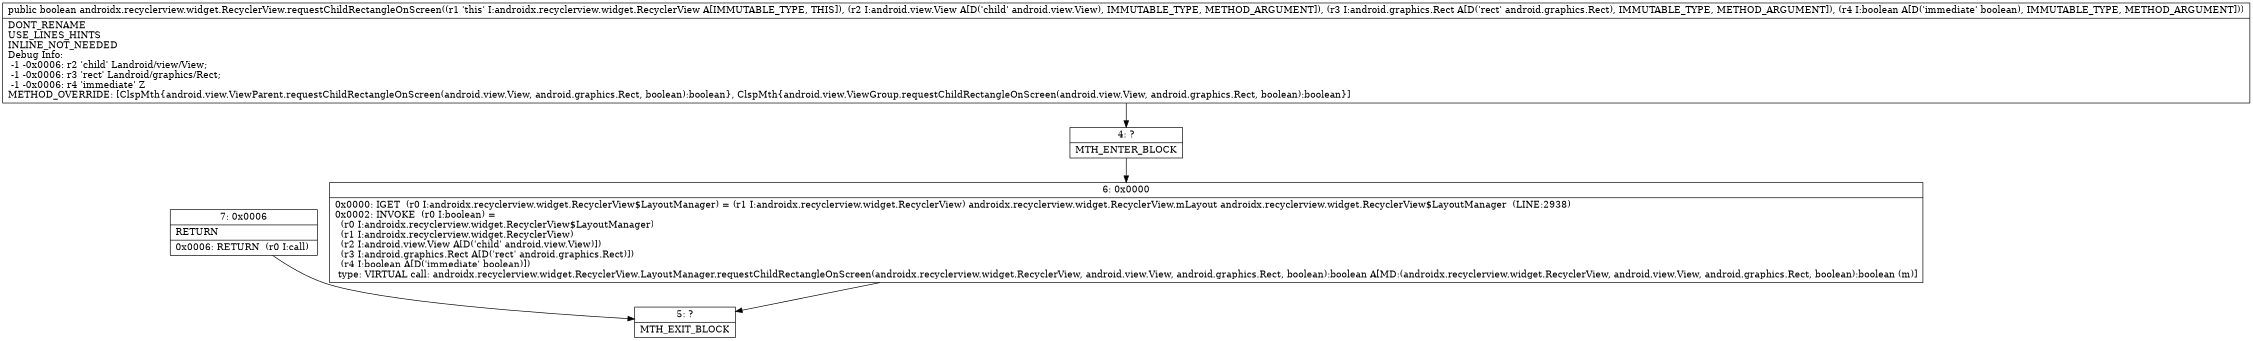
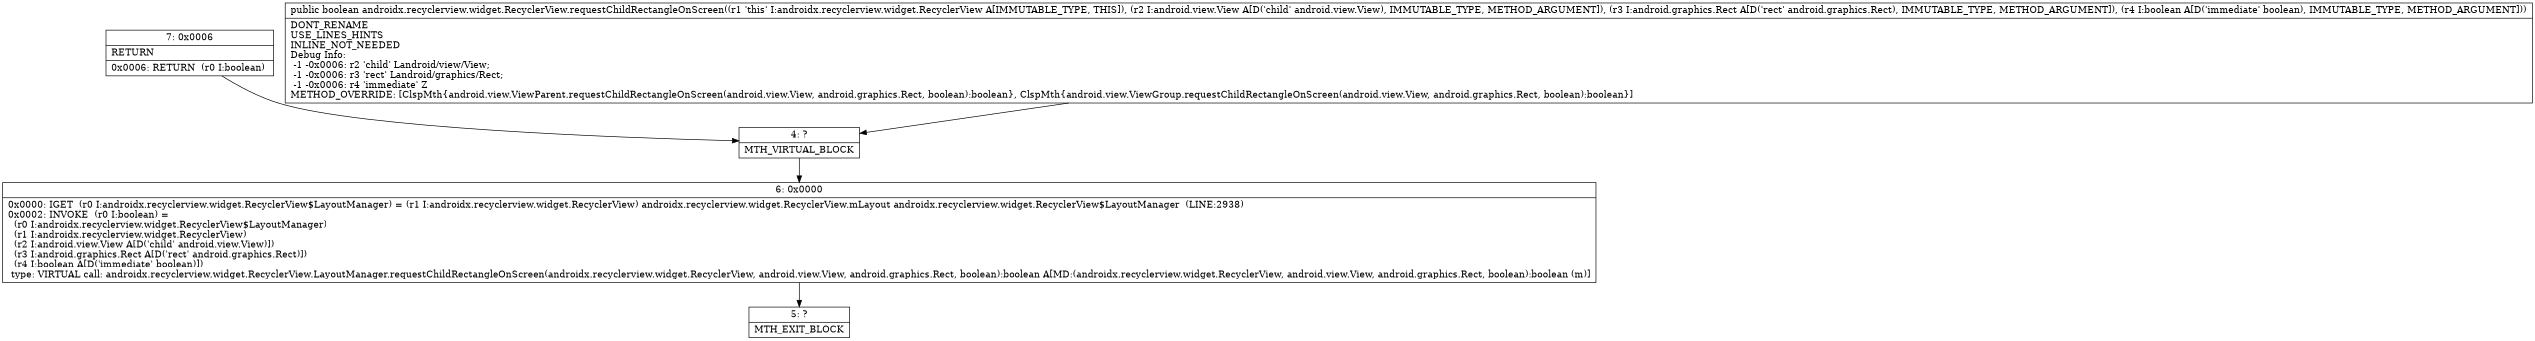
(1126, 150) -> (799, 150)
(244, 247) -> (190, 68)
(446, 304) -> (473, 129)
